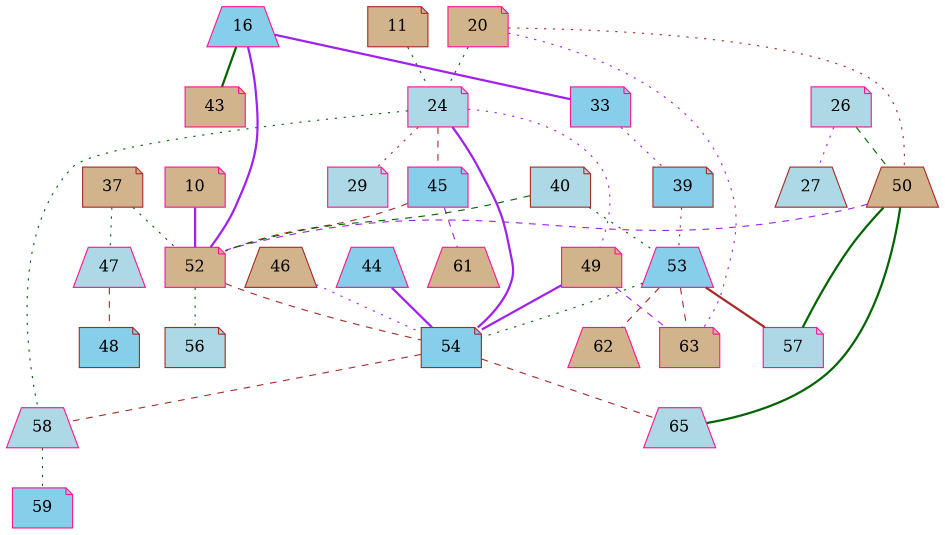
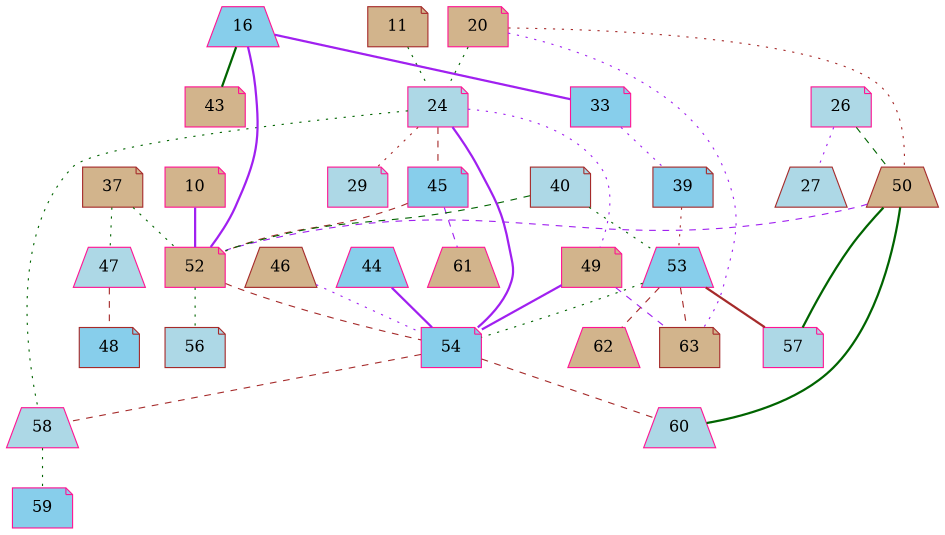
(451, 348) -> (451, 348)
(690, 348) -> (690, 348)
(680, 428) -> (680, 428)
